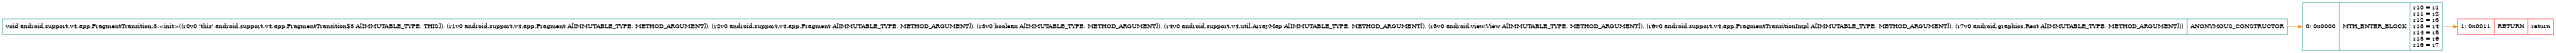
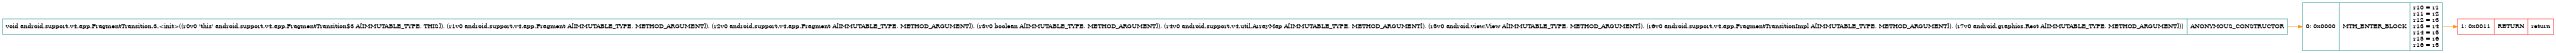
(2426, 45) -> (2426, 45)
